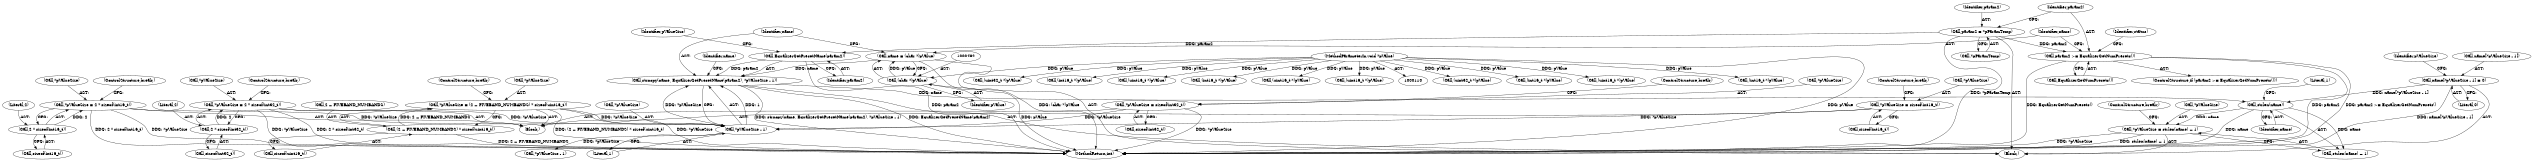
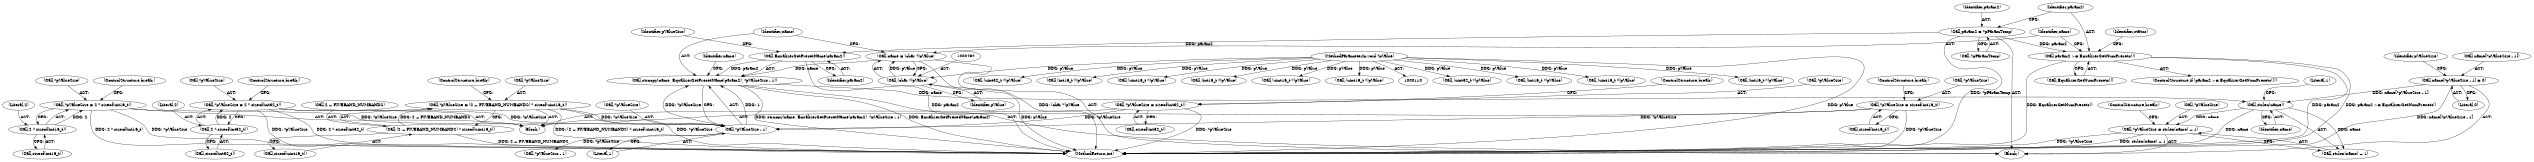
none -> (1528, 152)
